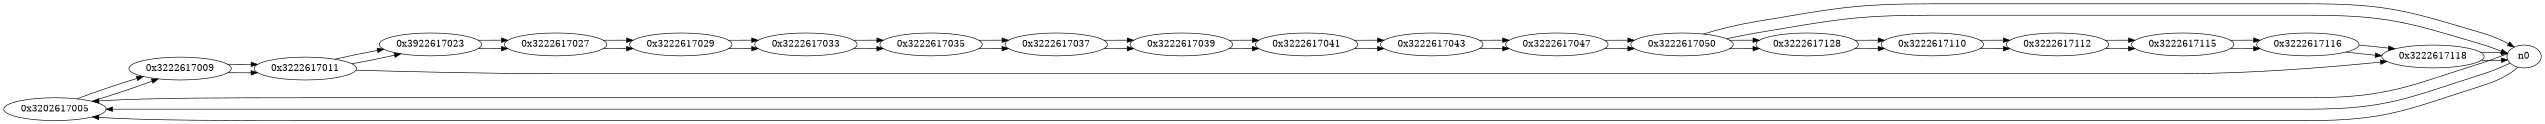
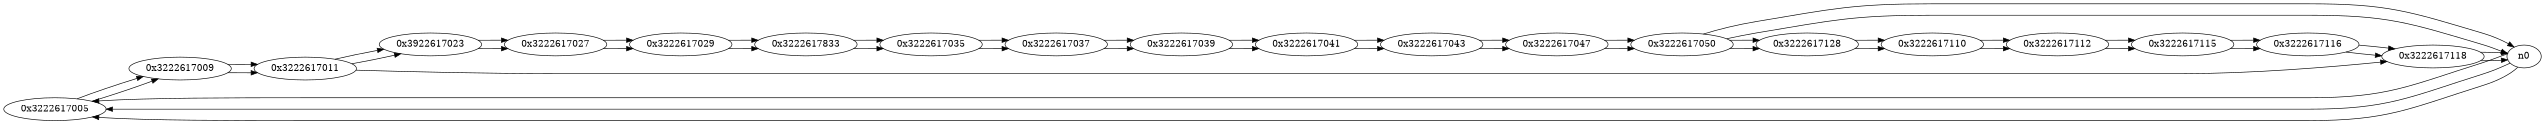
(806, 44) -> (806, 44)
(55, 109) -> (55, 109)
